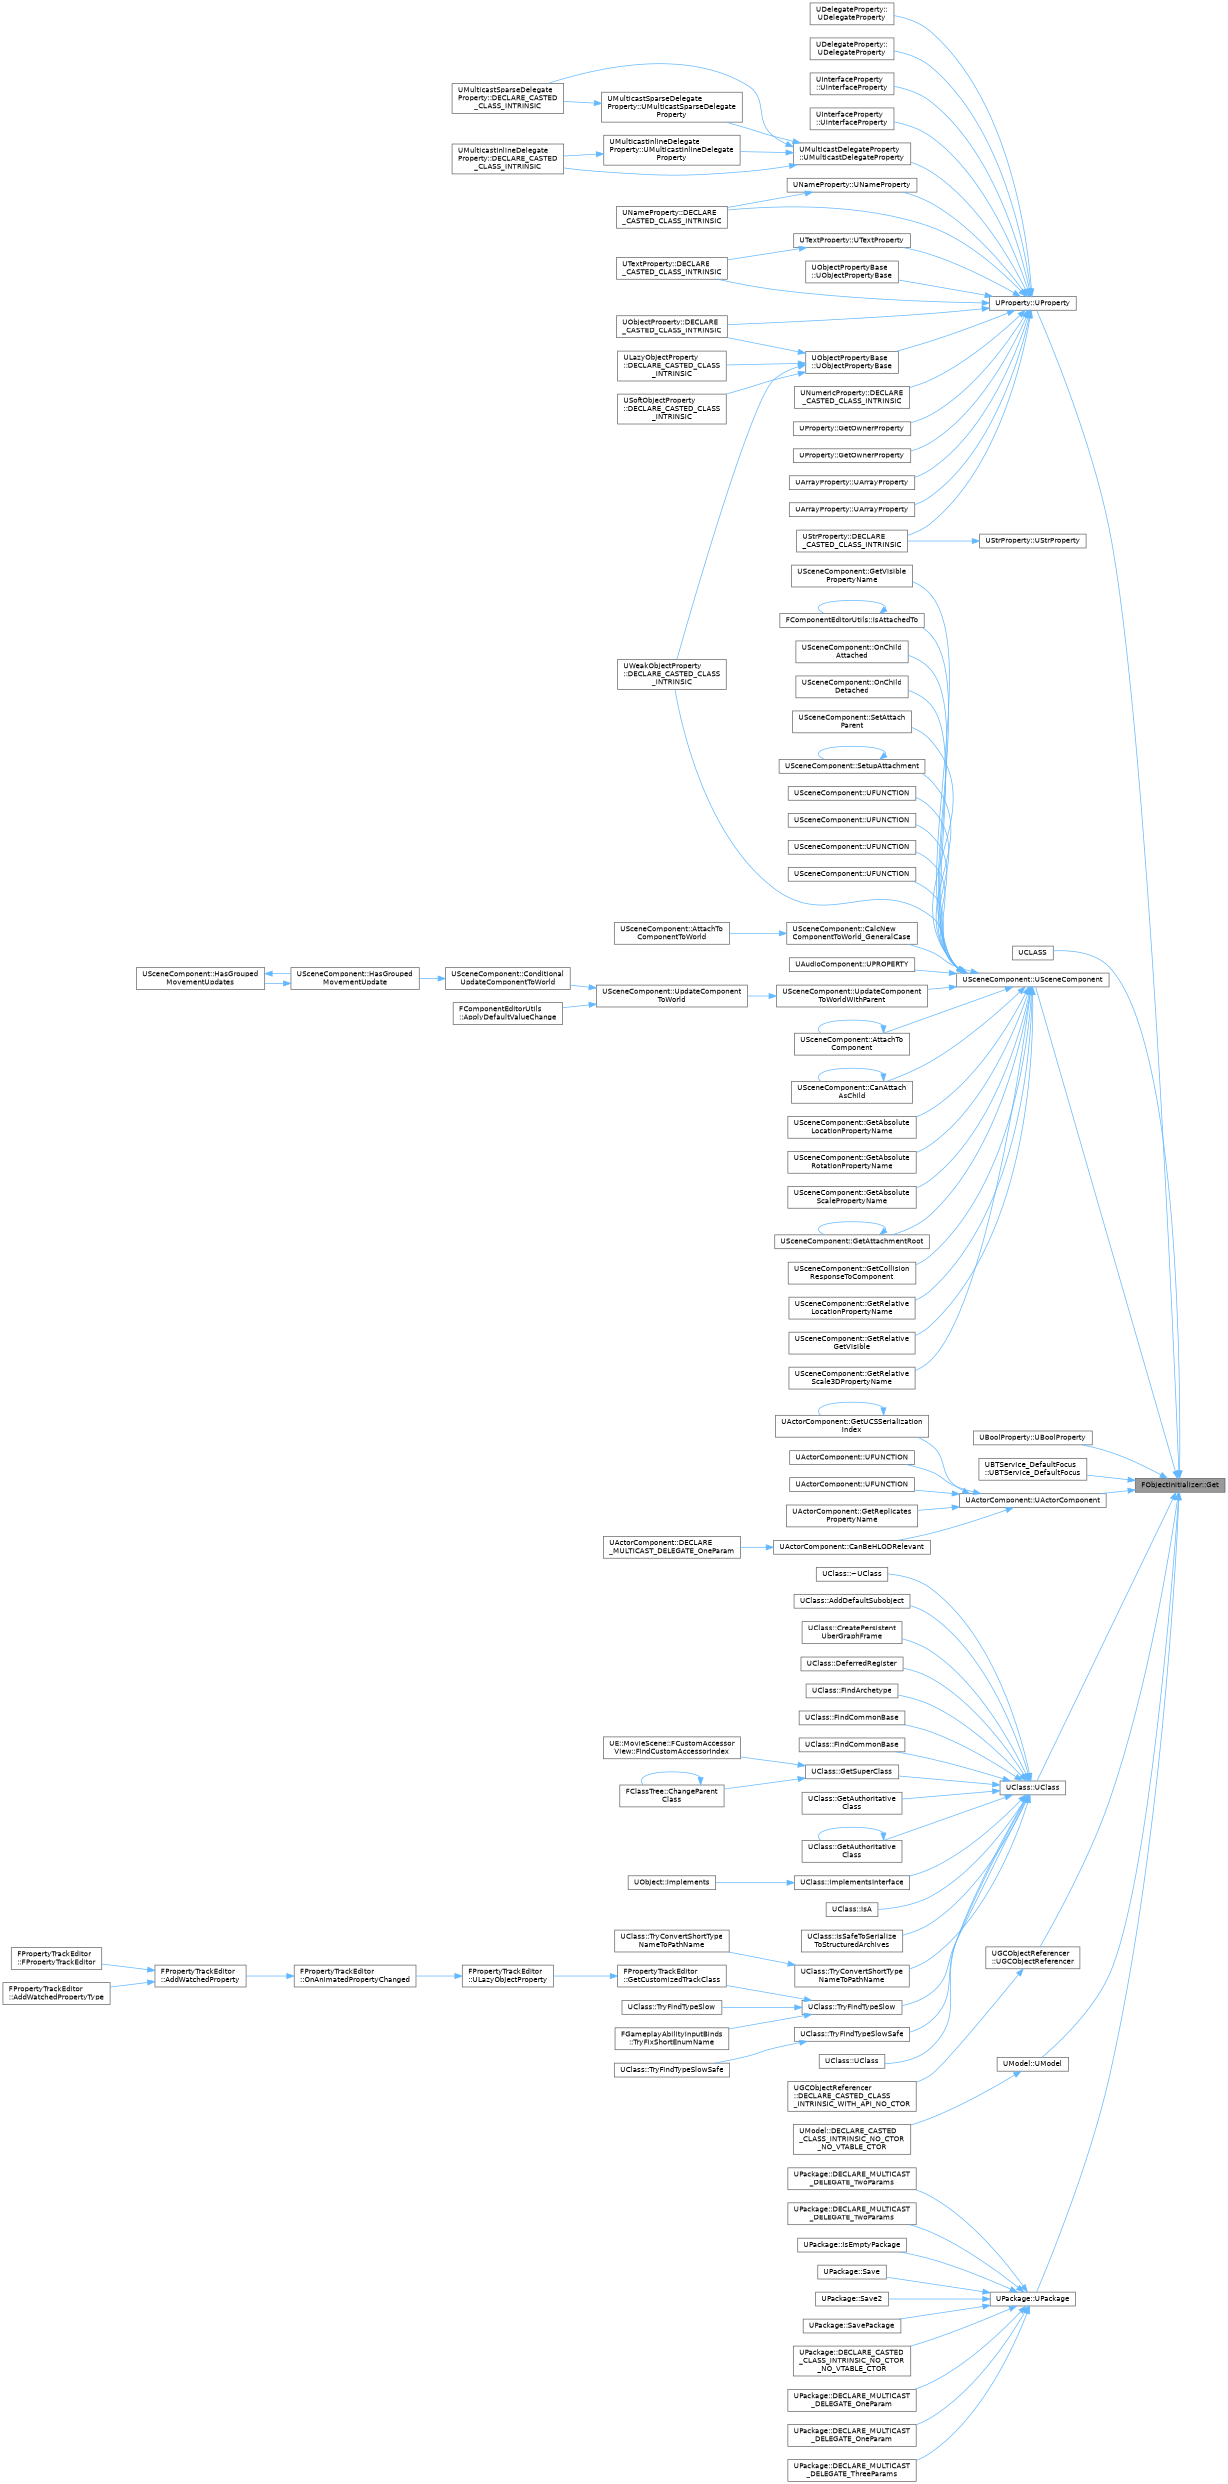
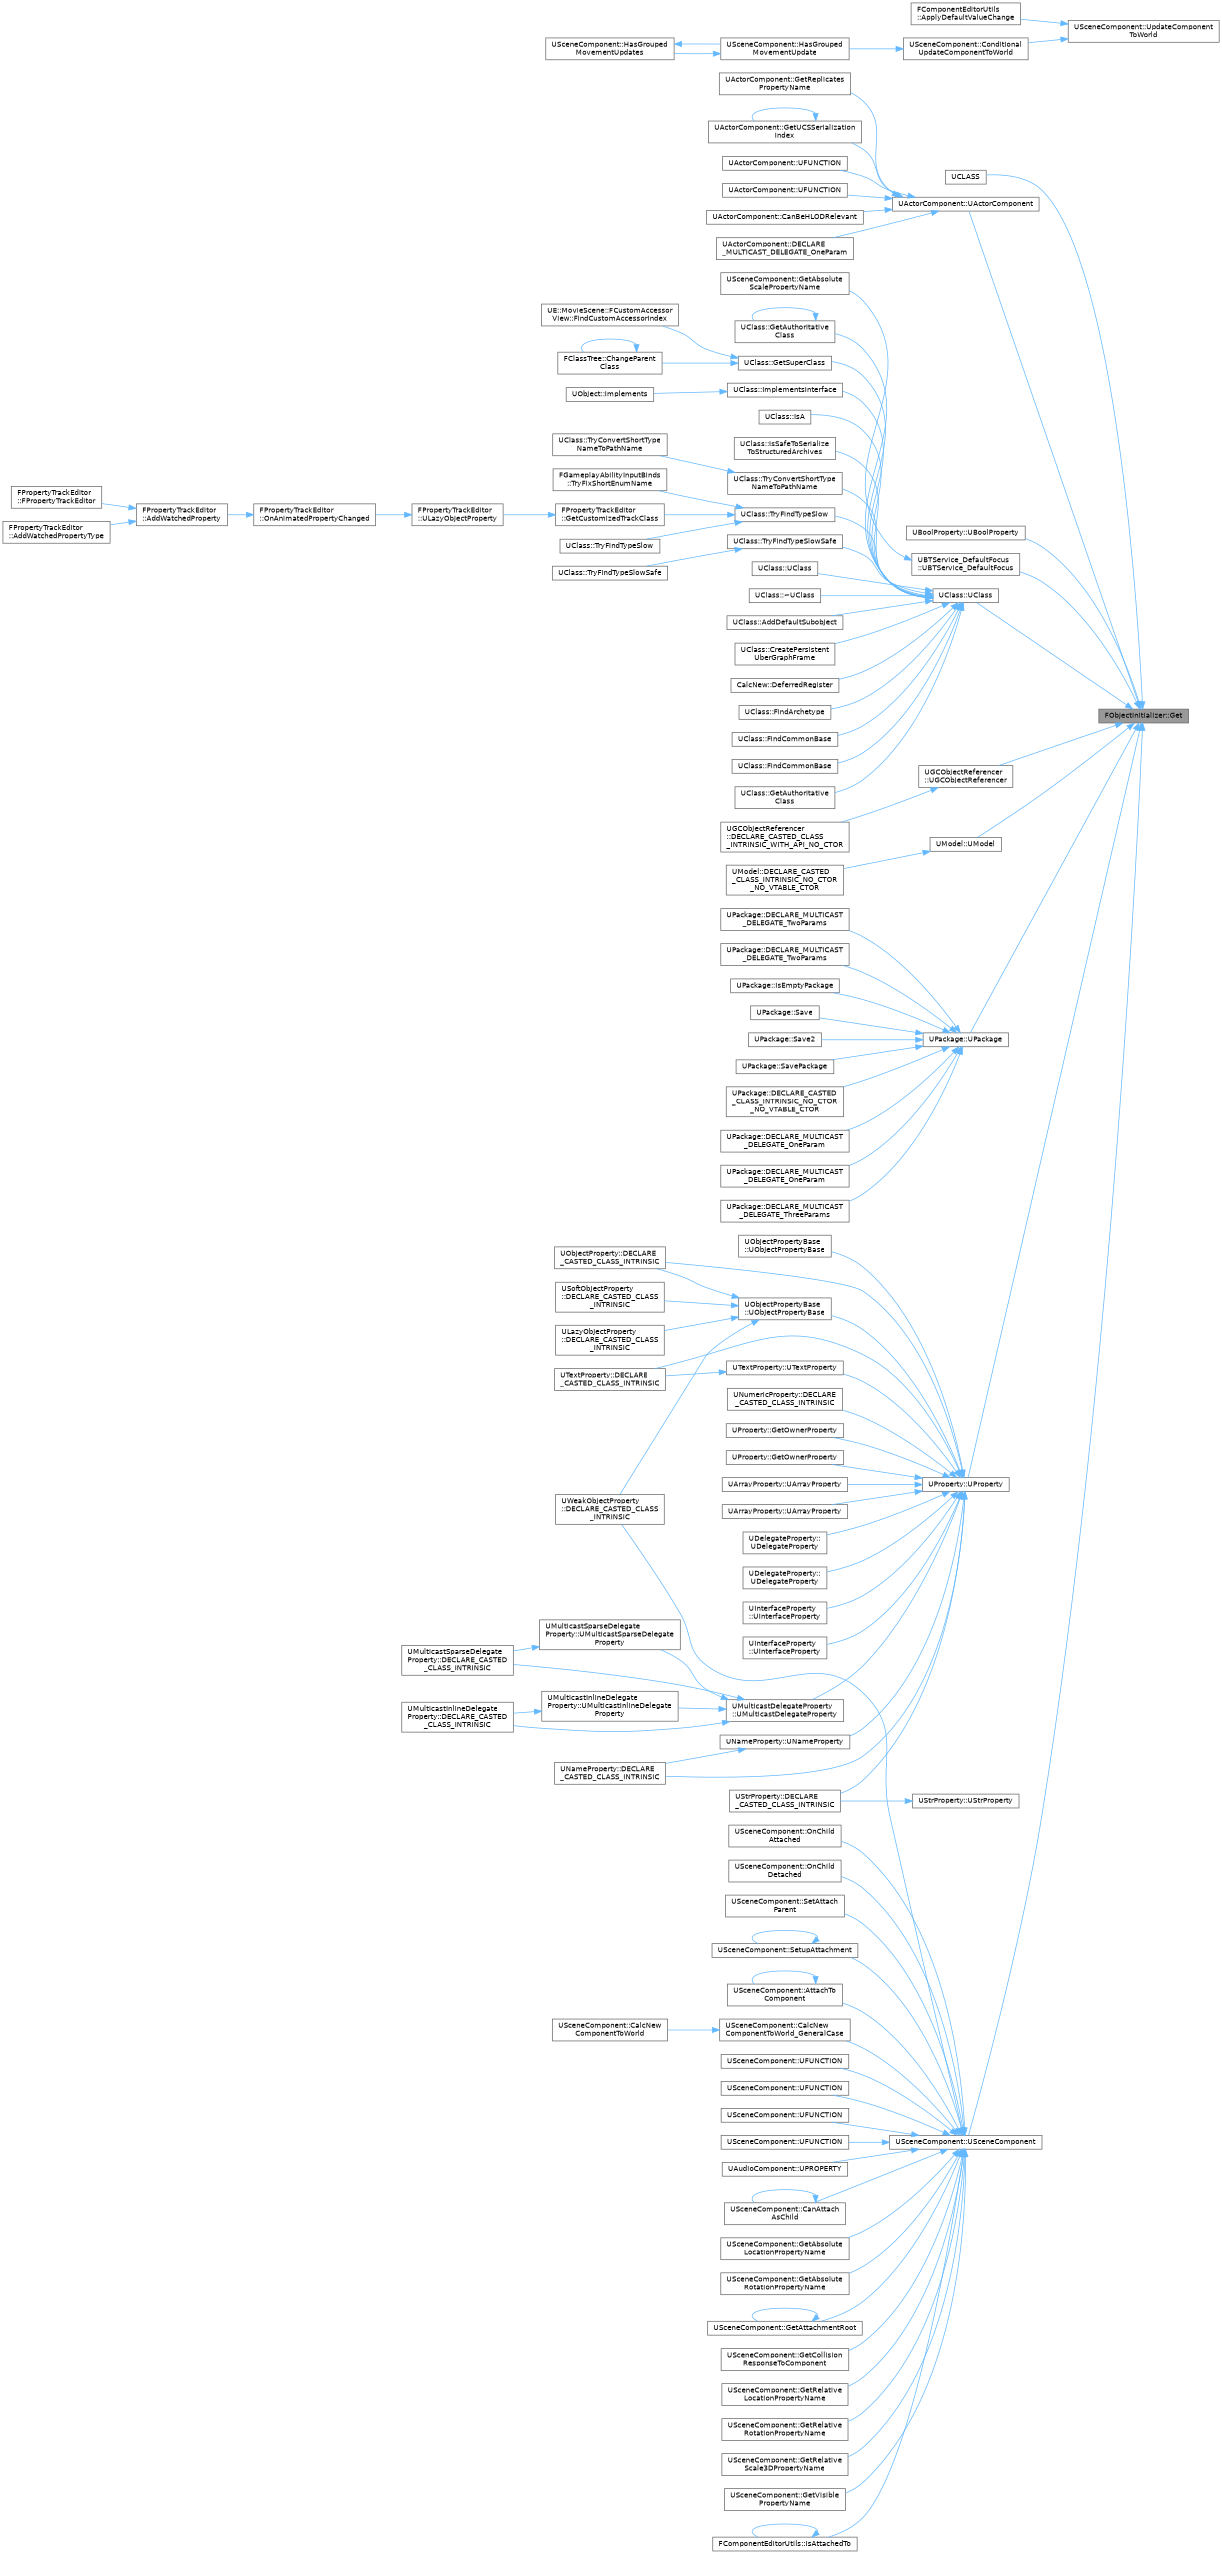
(672, 933) -> (610, 2030)
(852, 996) -> none
(991, 1102) -> (875, 431)
(852, 1343) -> (785, 2430)
(753, 1547) -> (882, 226)
(852, 1664) -> (785, 685)
